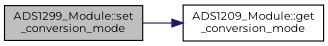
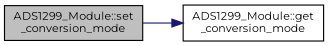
(253, 23) -> (253, 23)
